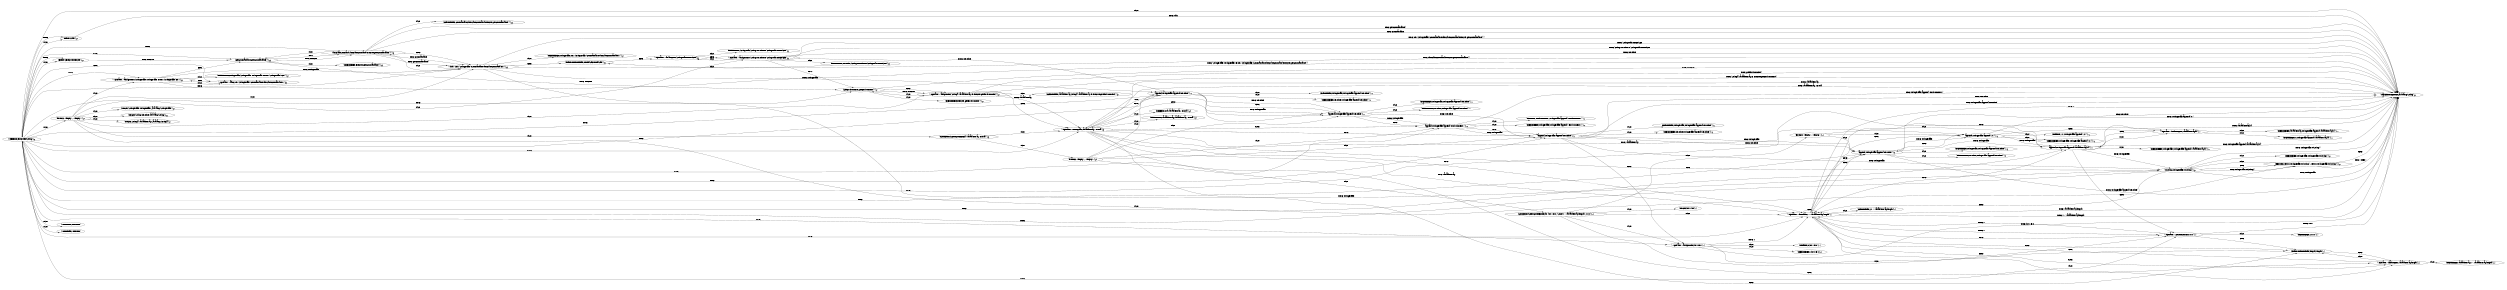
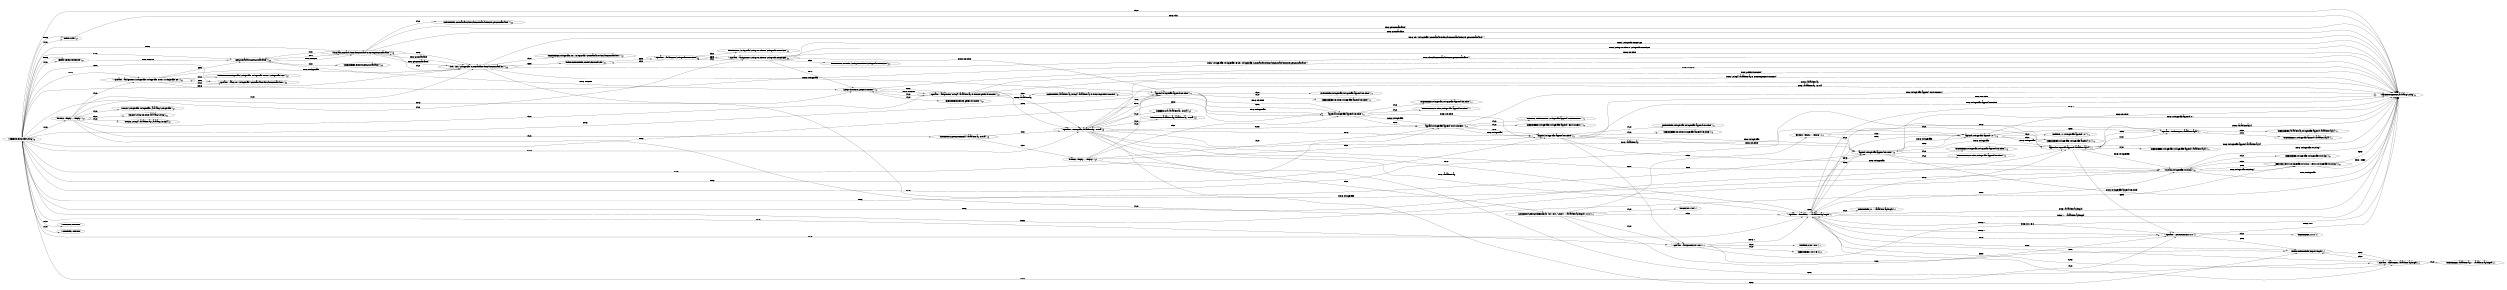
(676, 67) -> (639, 62)
(1998, 206) -> (1994, 194)
